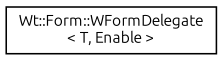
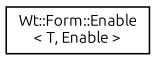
(111, 30) -> (78, 30)
